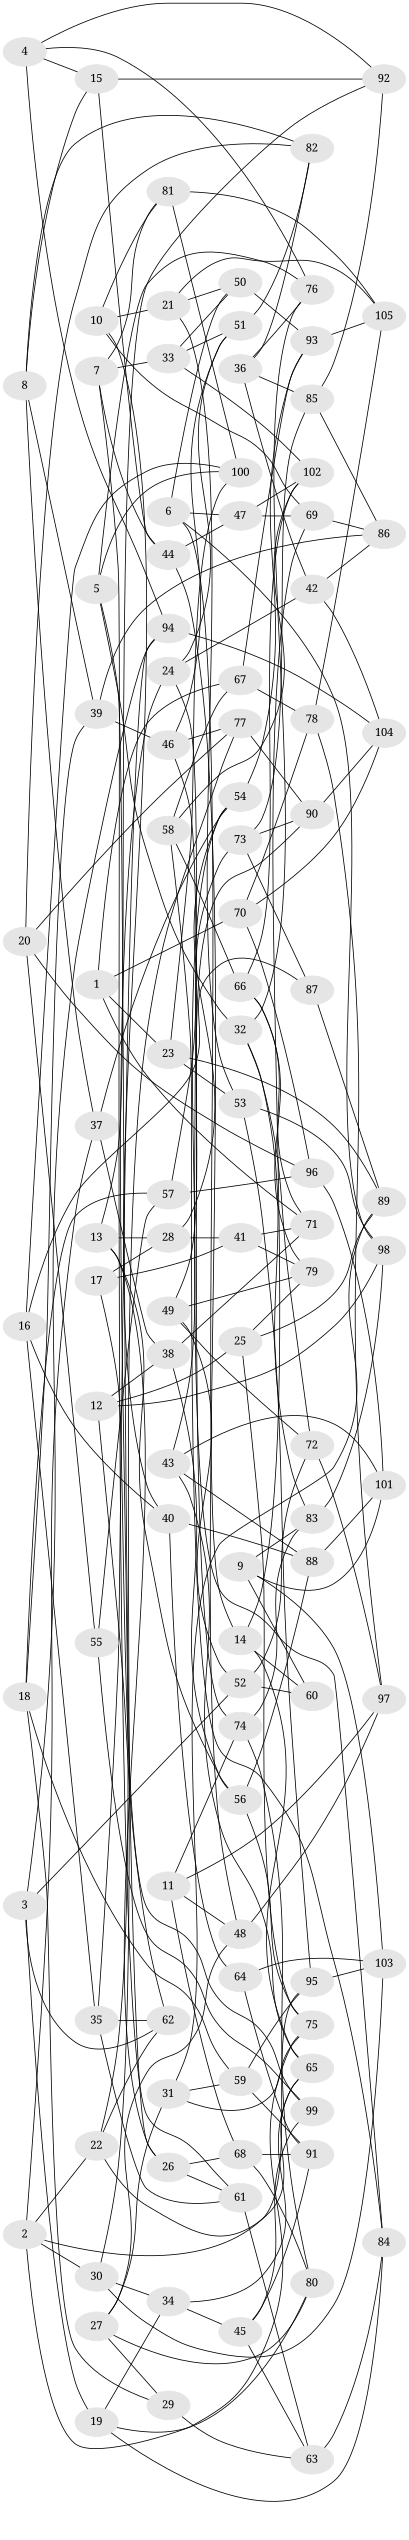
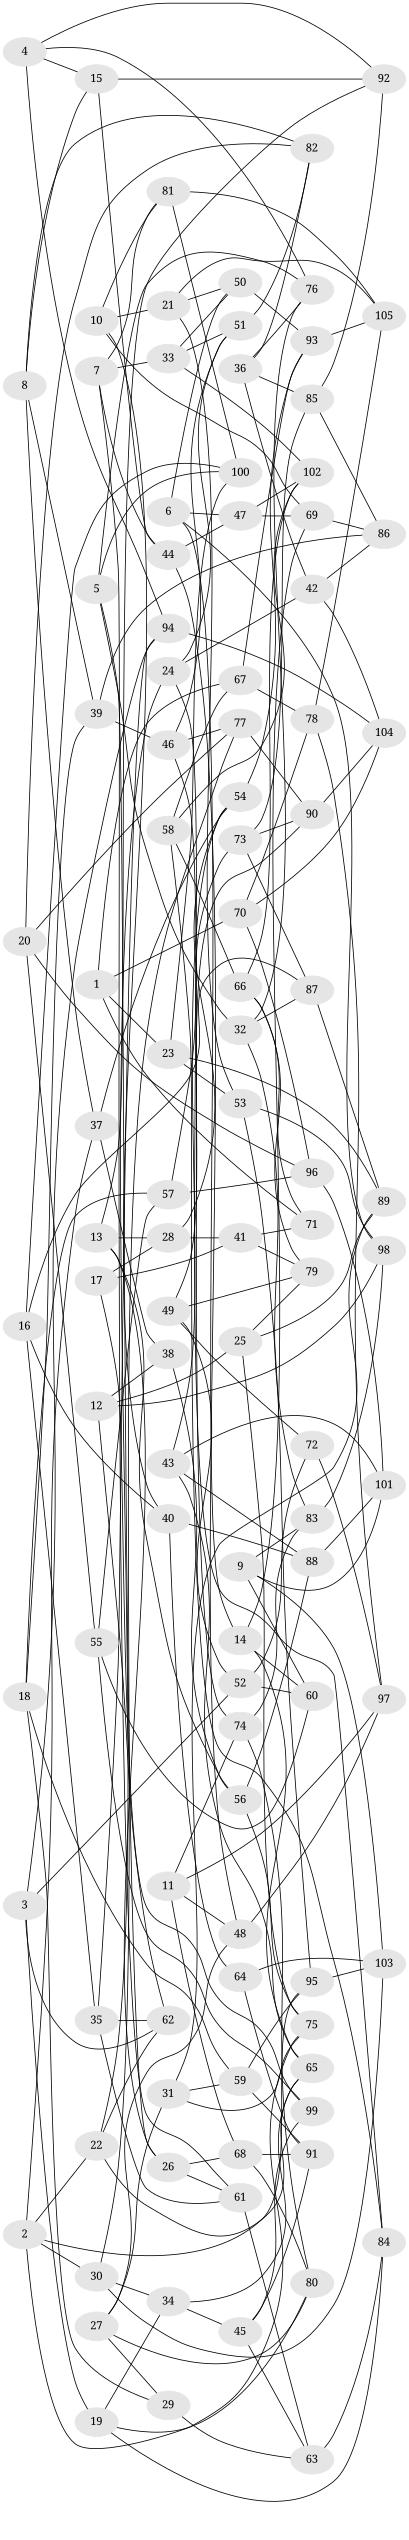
(246, 1284) -> none
(290, 1285) -> (280, 1008)
none -> (210, 1816)
